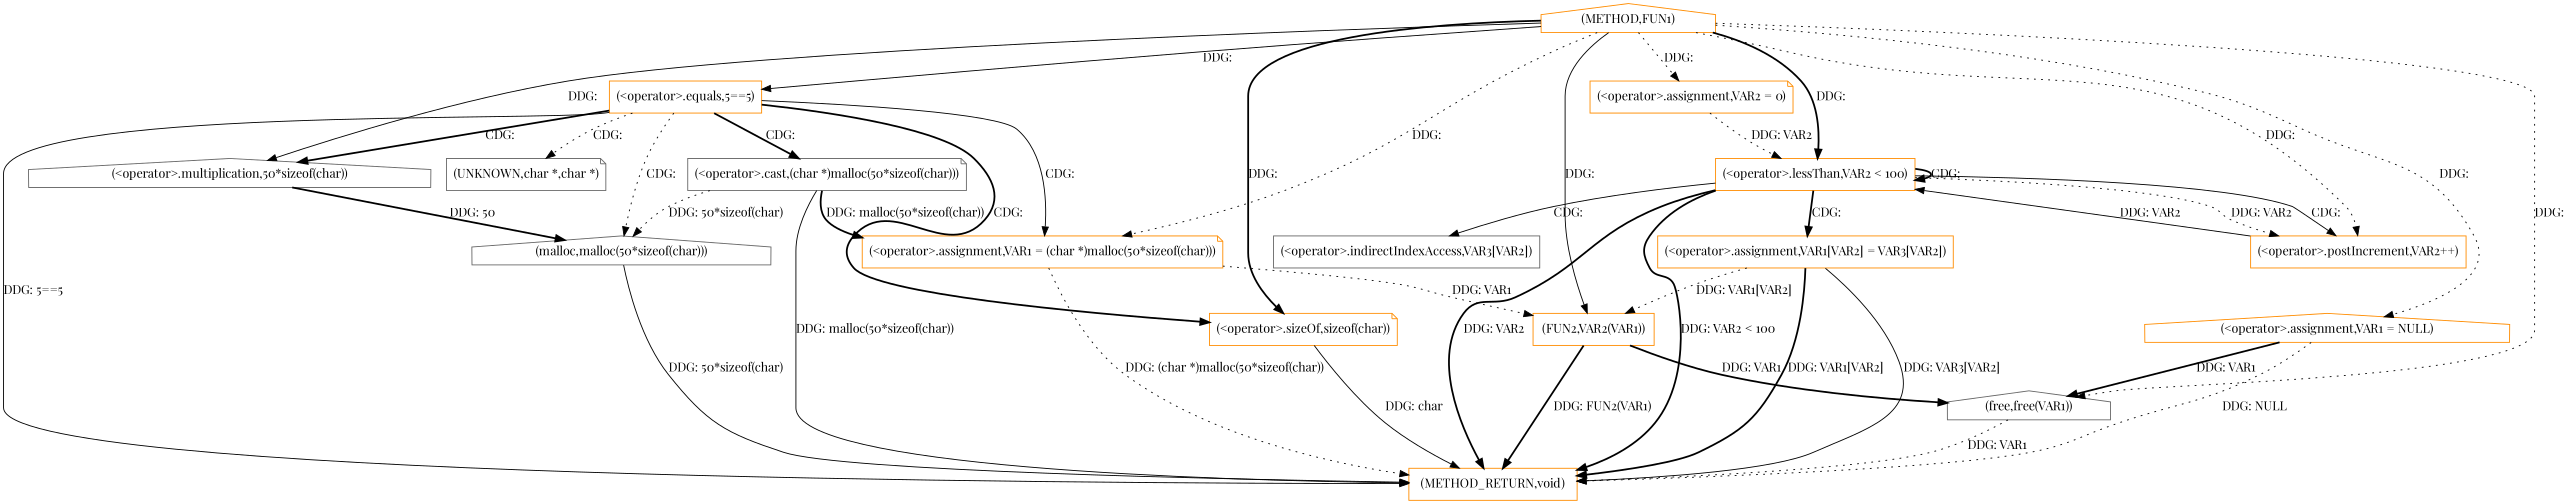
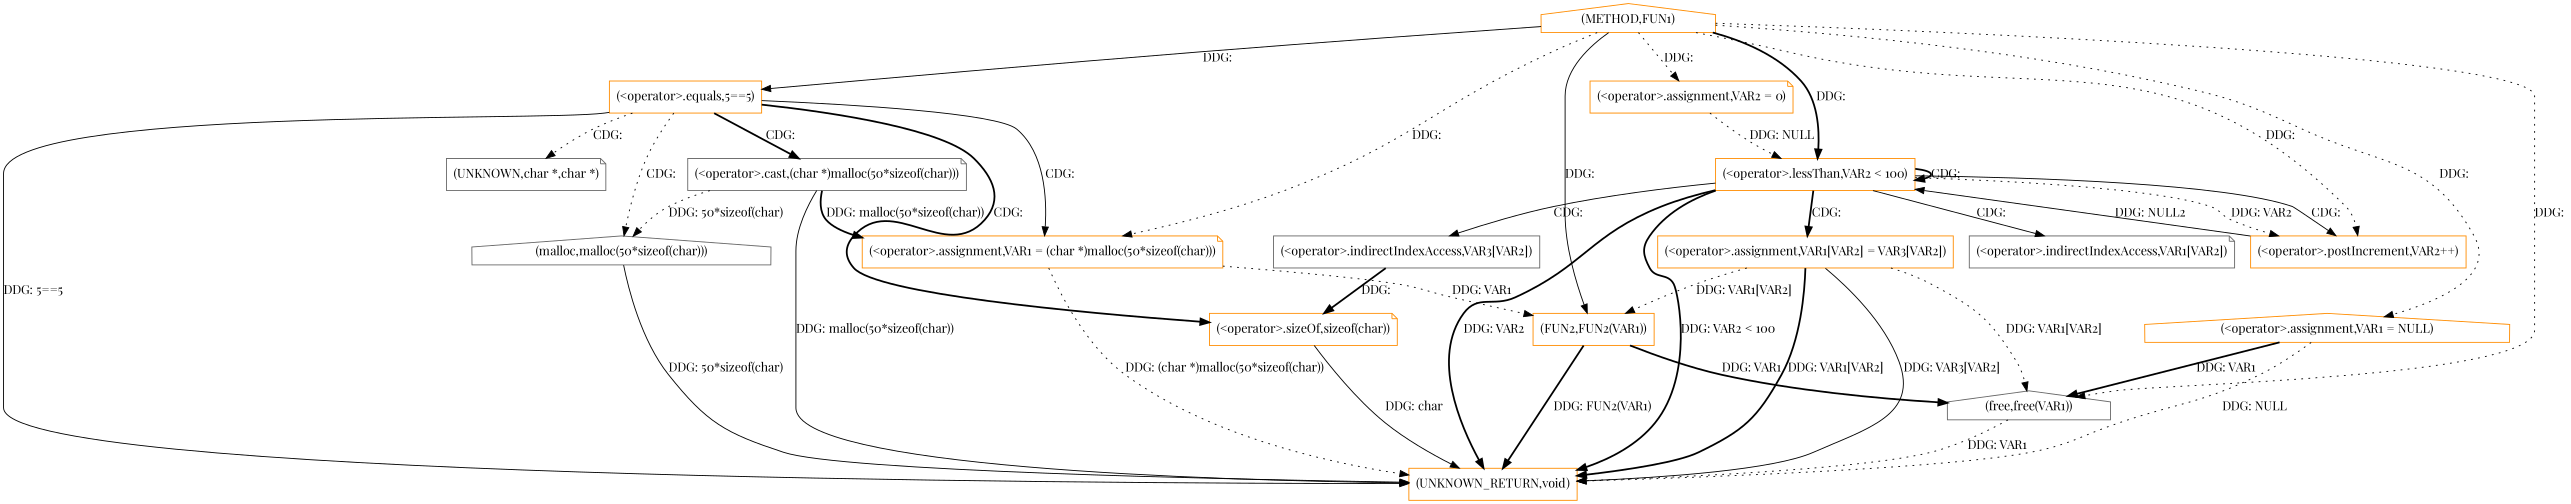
(1278, 60) -> (1359, 288)
(1782, 136) -> (1782, 136)
(230, 174) -> none
(2150, 213) -> (2150, 213)
none -> (2102, 252)
none -> (1972, 309)
(1594, 329) -> (1594, 329)
(1493, 484) -> (1493, 484)
